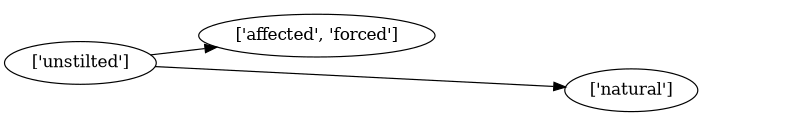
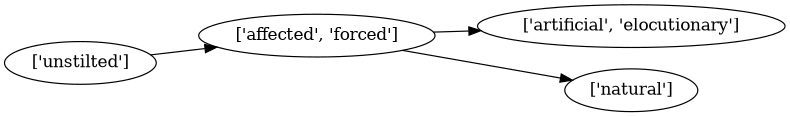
none -> (631, 26)
(354, 77) -> (481, 64)
